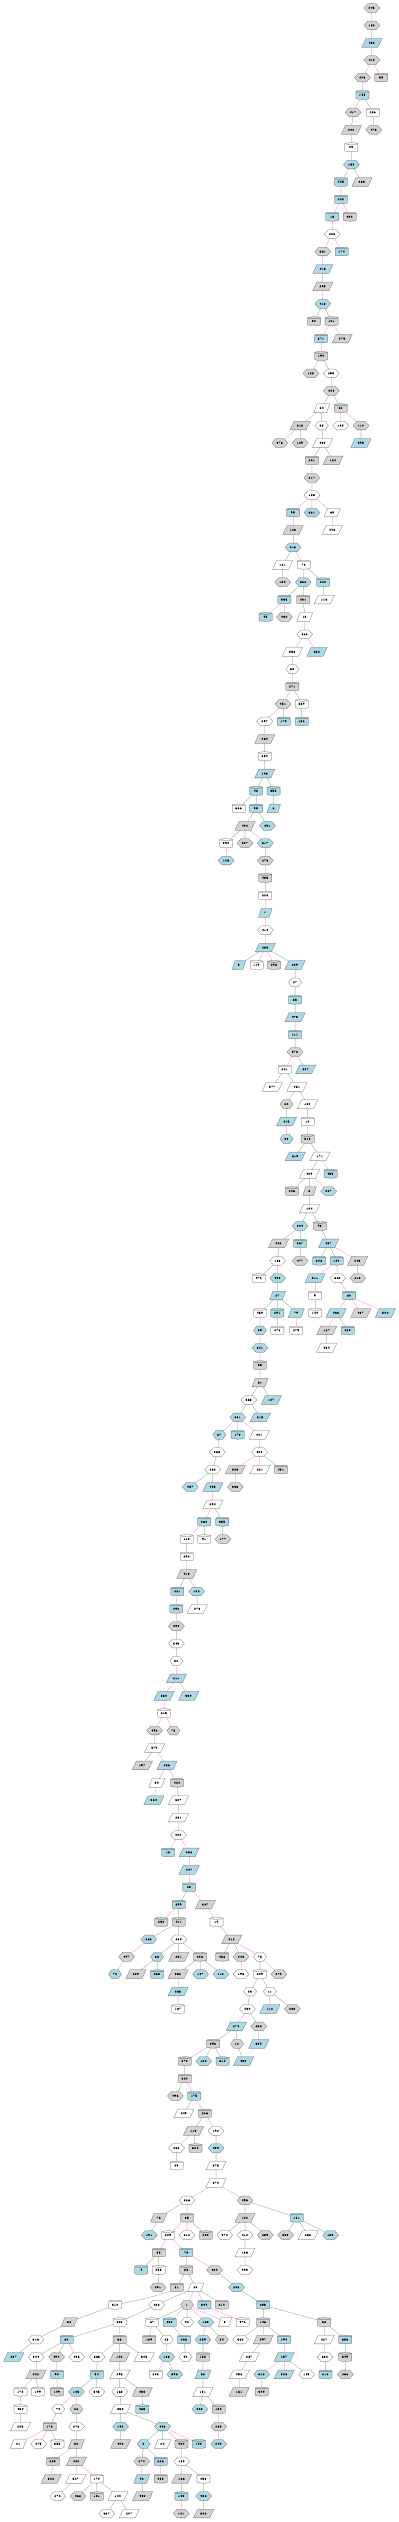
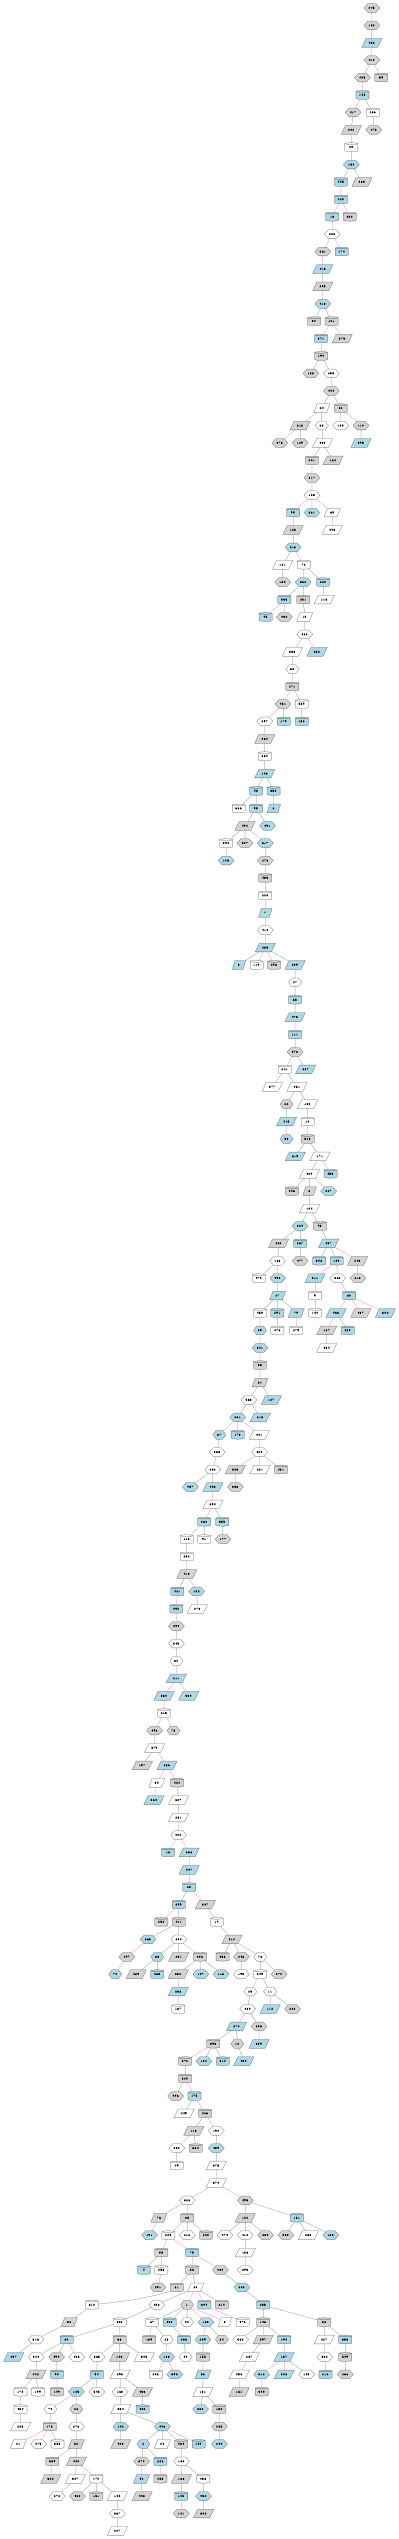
(124, 2505) -> (117, 2522)
